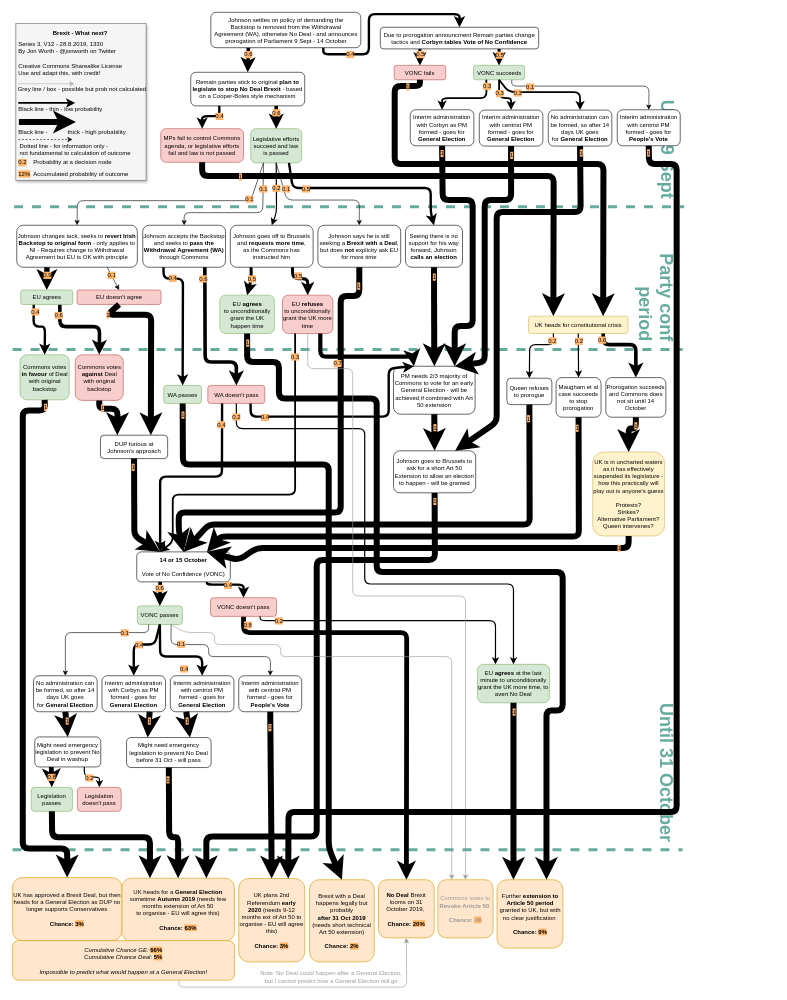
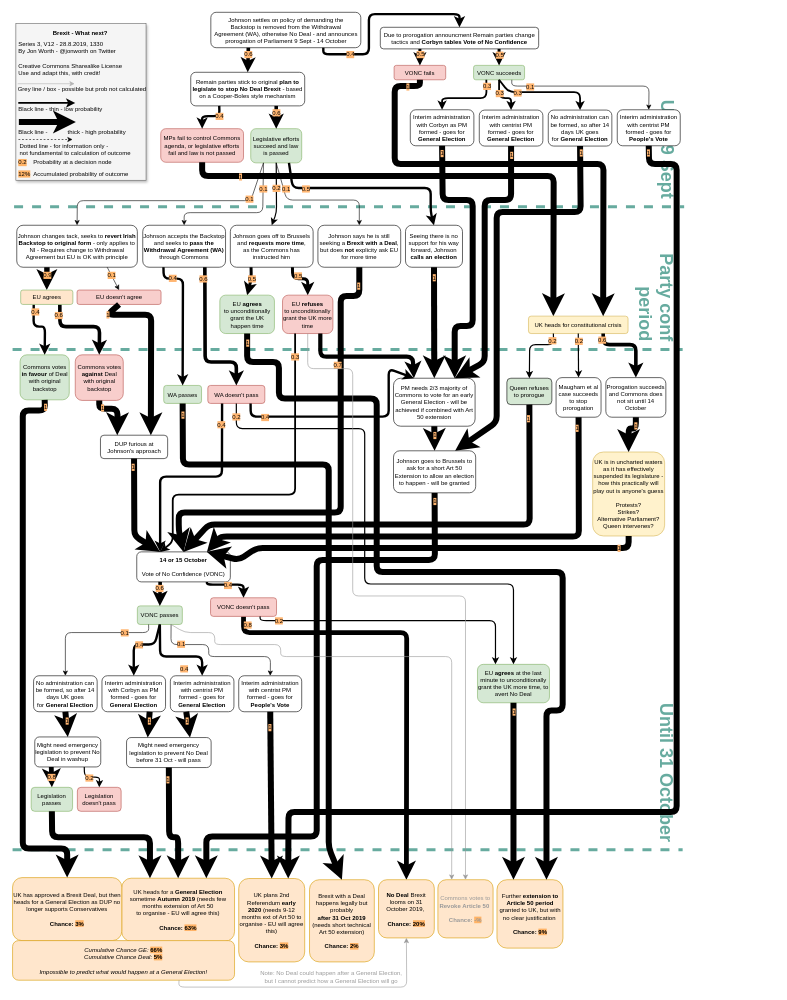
(47, 297) -> (47, 297)
(434, 390) -> (434, 402)
(529, 392) -> (529, 392)
